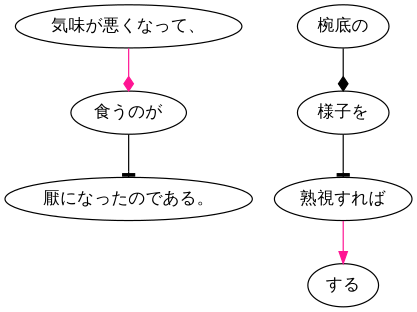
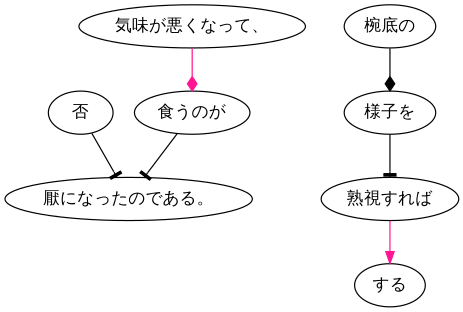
none -> (81, 113)
